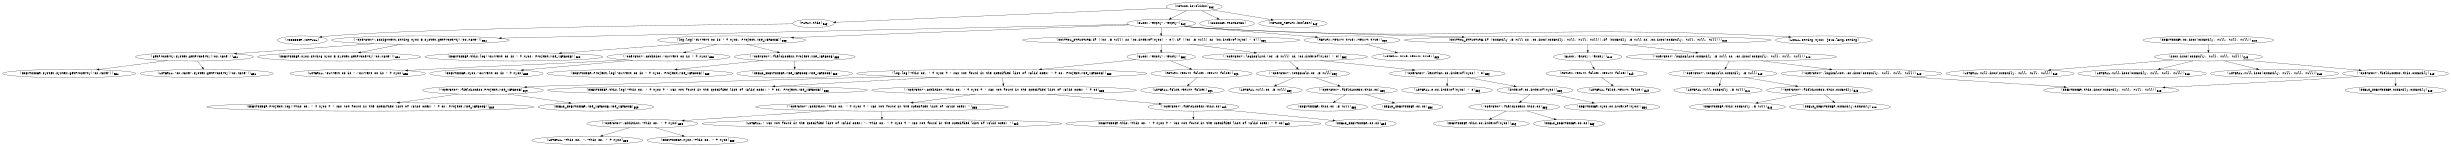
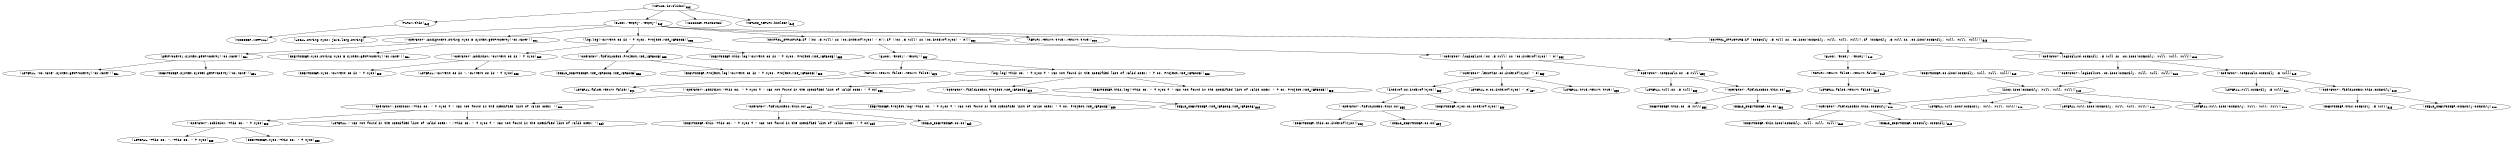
(1381, 48) -> (1546, 82)
(1987, 82) -> (2080, 82)
(1478, 90) -> (1533, 90)
